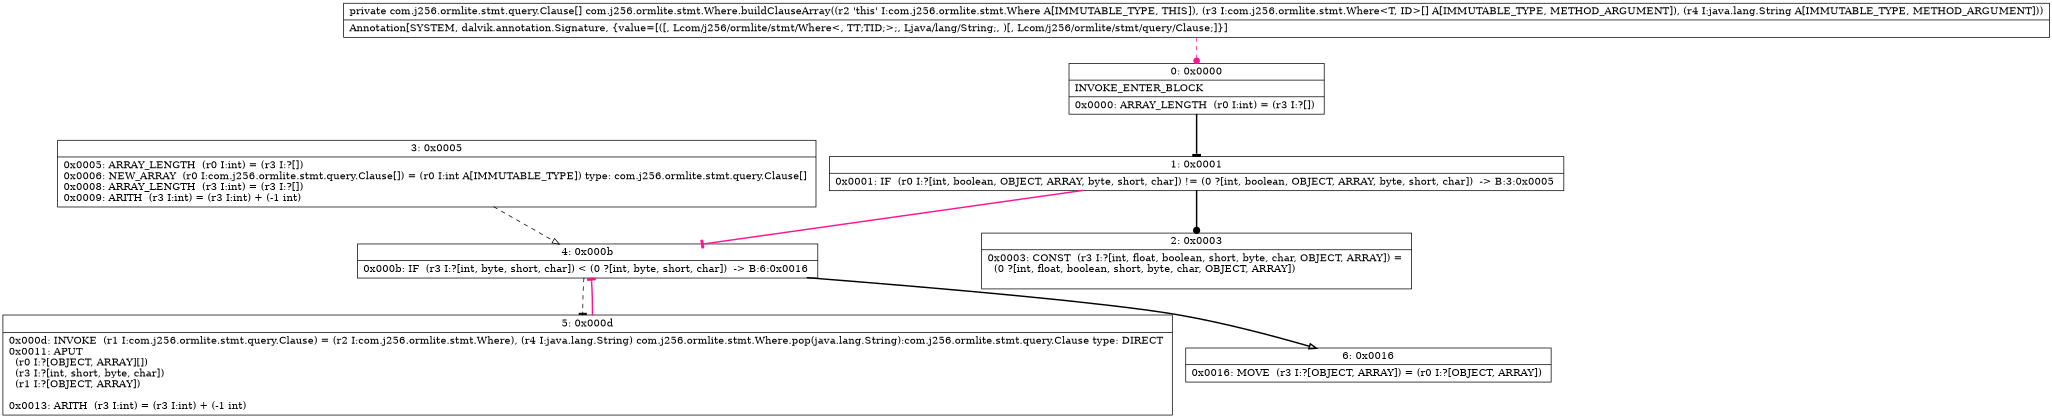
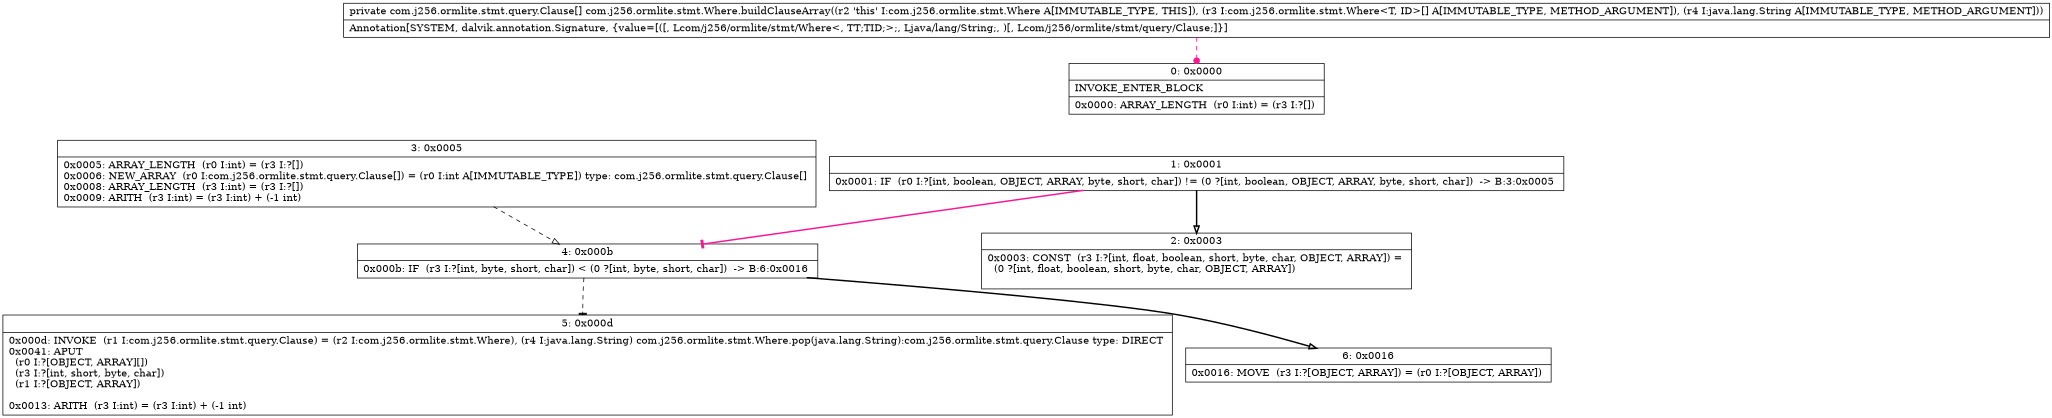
(1197, 133) -> none
(1197, 209) -> (1197, 209)
(592, 298) -> none
(49, 352) -> (49, 352)
